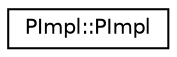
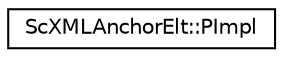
(88, 29) -> (142, 29)
